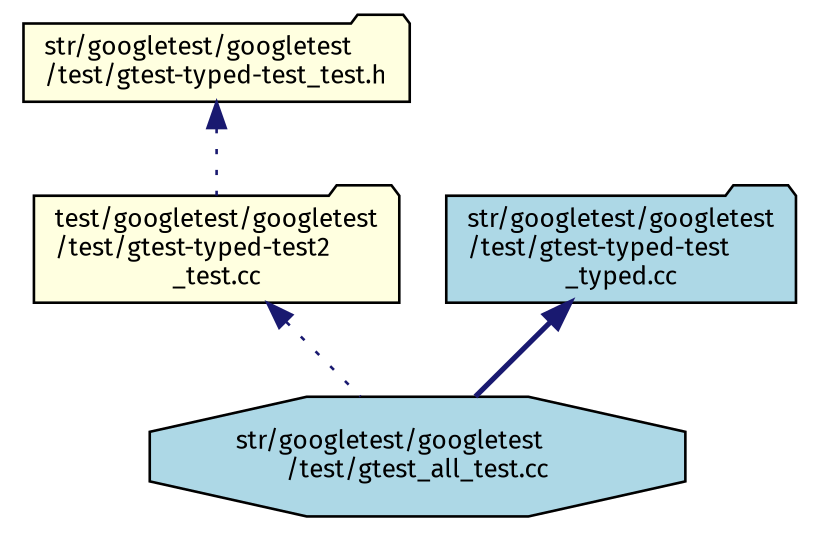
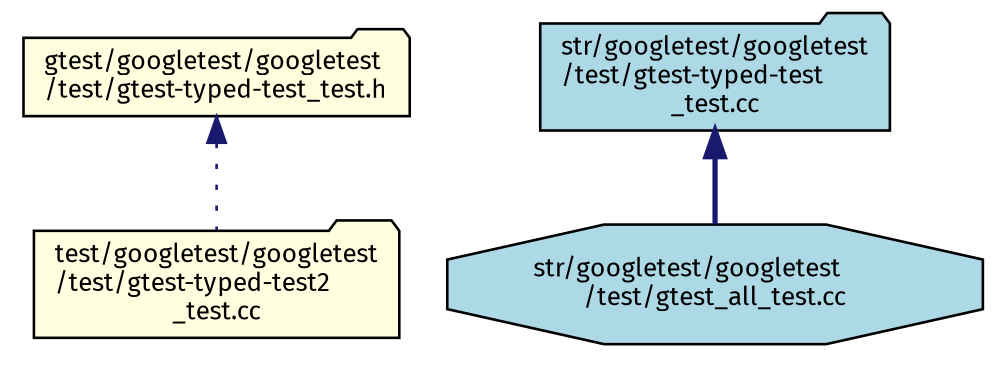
(217, 63) -> (217, 77)
(621, 249) -> (715, 77)
(323, 359) -> none
